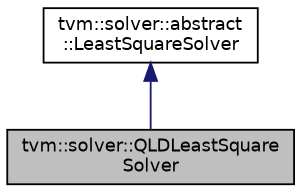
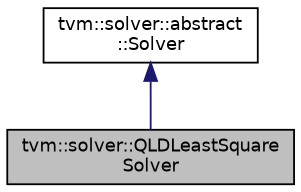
(151, 35) -> (151, 35)
